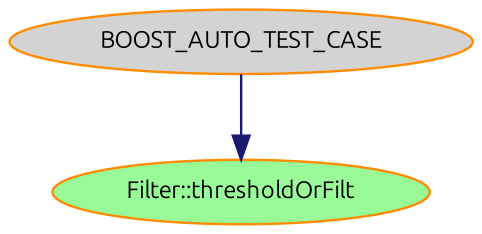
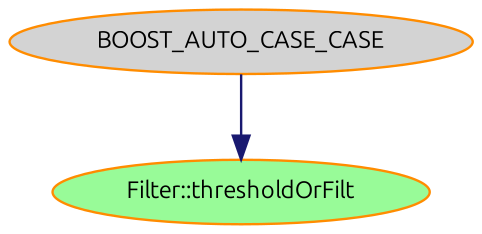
(241, 42) -> (241, 42)
